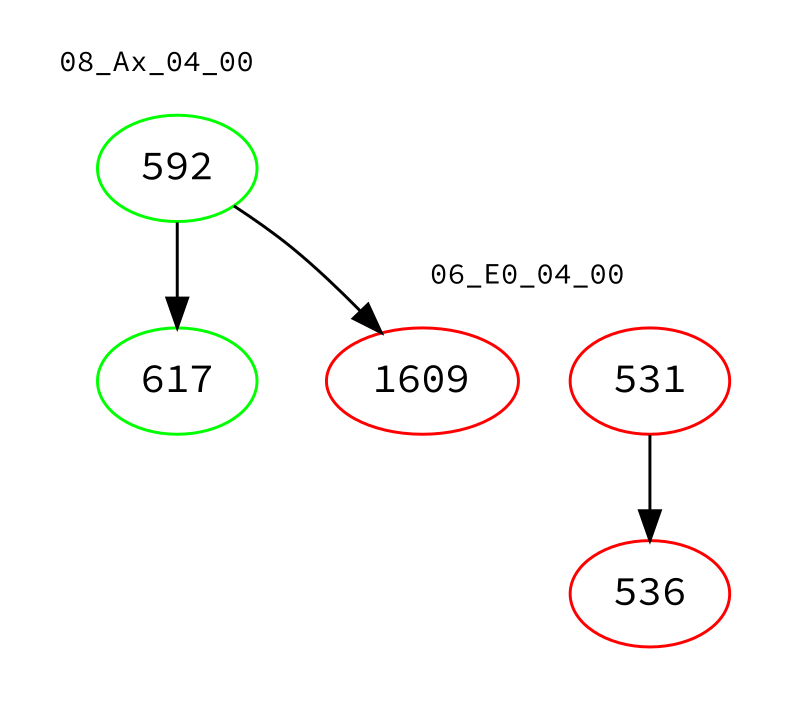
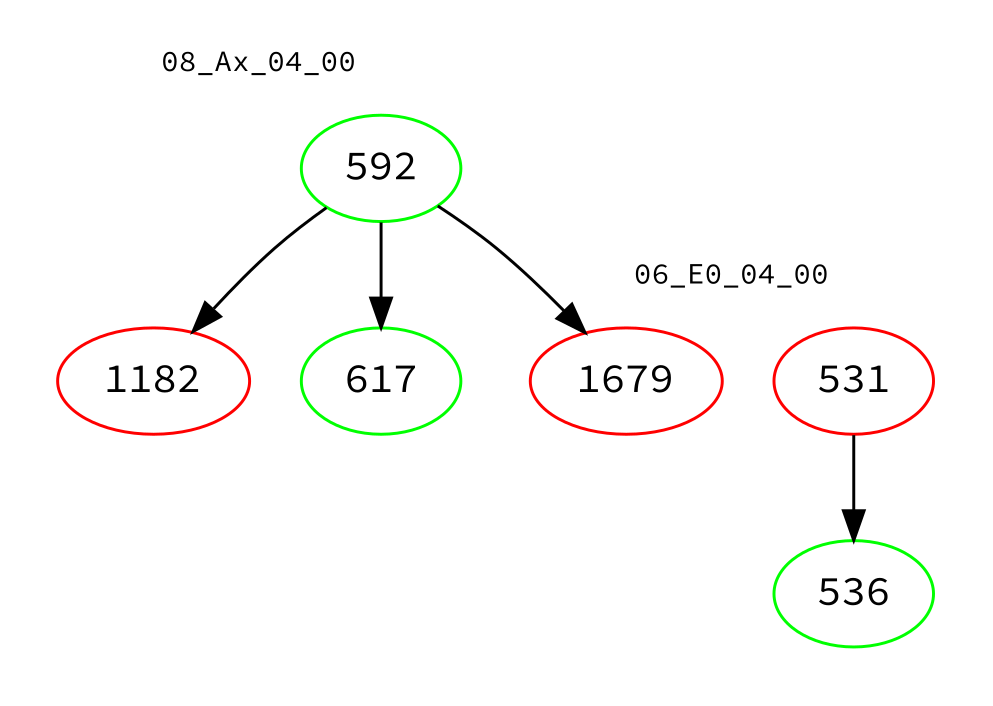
none -> (154, 381)
(422, 381) -> (626, 381)
(650, 594) -> (854, 594)
